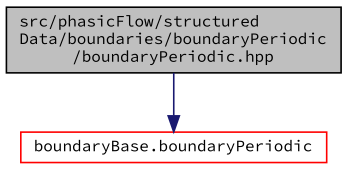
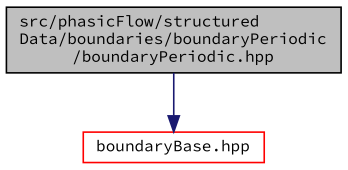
(174, 147) -> (174, 147)
